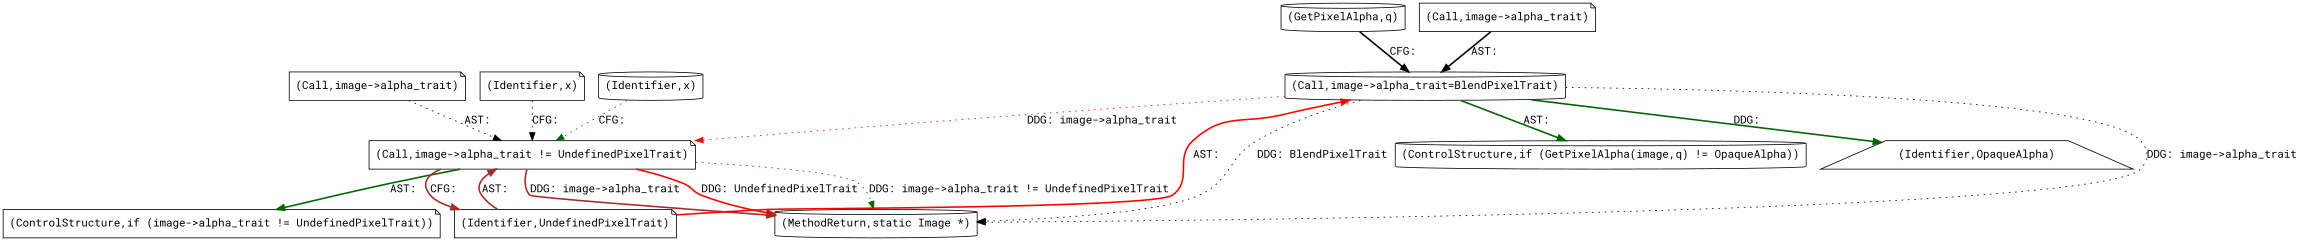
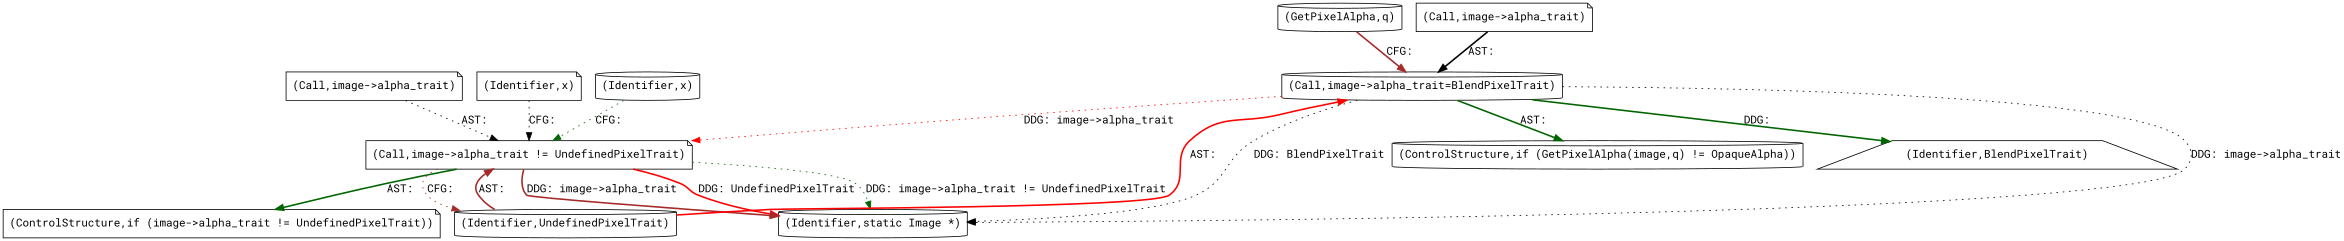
(1381, 49) -> (1378, 49)
(1977, 155) -> (1997, 155)
(427, 191) -> (425, 193)
(565, 224) -> (565, 224)
(876, 224) -> (873, 224)
